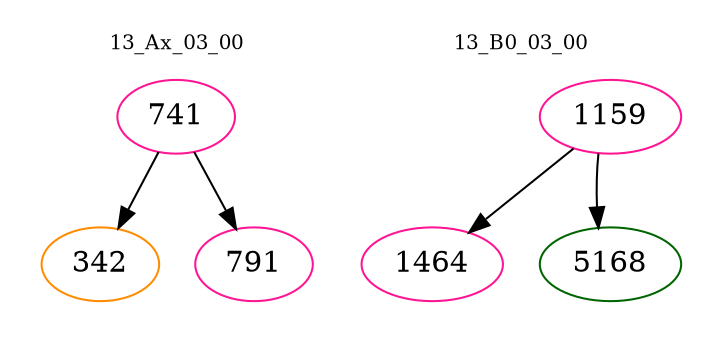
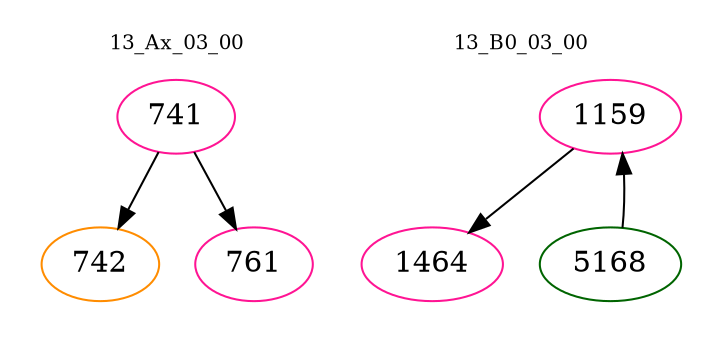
(597, 180) -> (624, 201)
(100, 264) -> (100, 264)
(254, 264) -> (254, 264)
